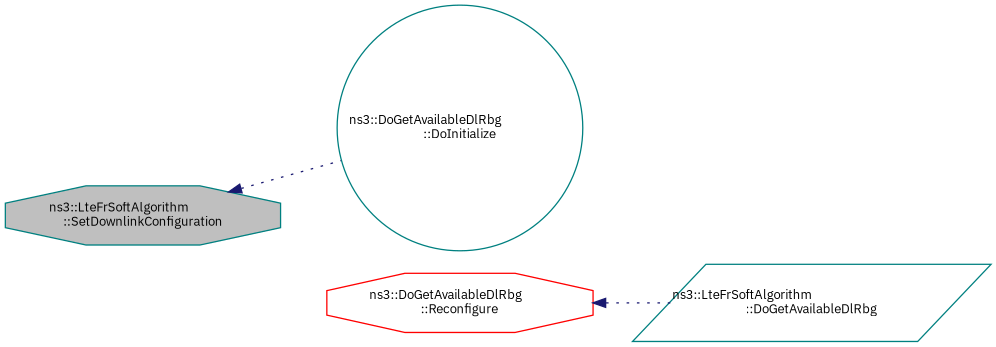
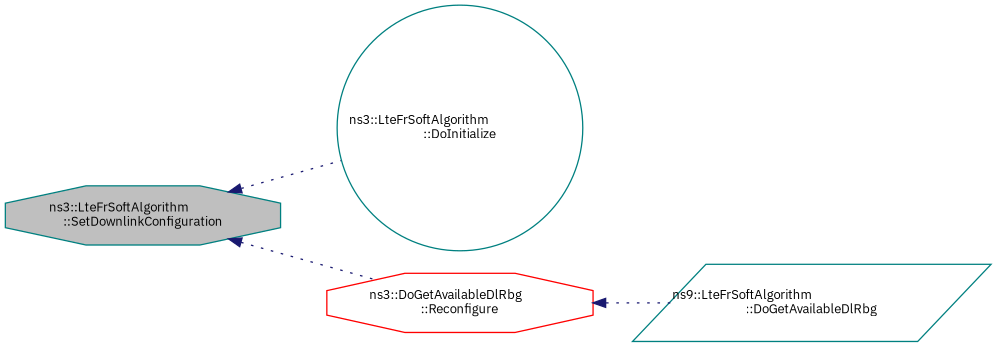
(460, 128) -> (460, 128)
none -> (308, 261)
(812, 303) -> (812, 303)
